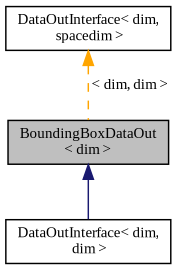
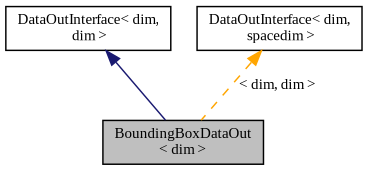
(88, 199) -> (141, 91)
